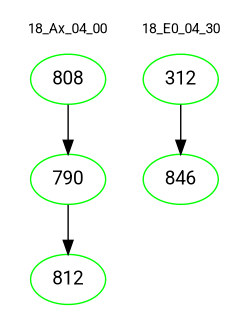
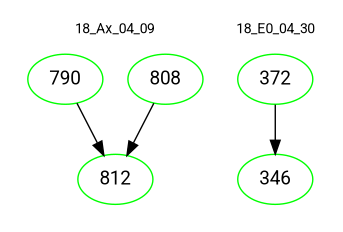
(68, 30) -> (115, 30)
(181, 79) -> (275, 79)
(68, 122) -> (144, 123)
(181, 179) -> (275, 179)
